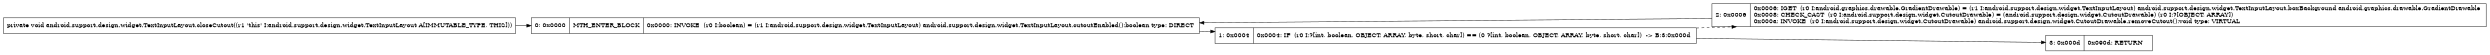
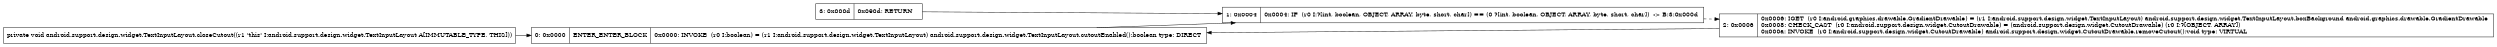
(606, 25) -> (610, 35)
(1869, 40) -> (1070, 13)
